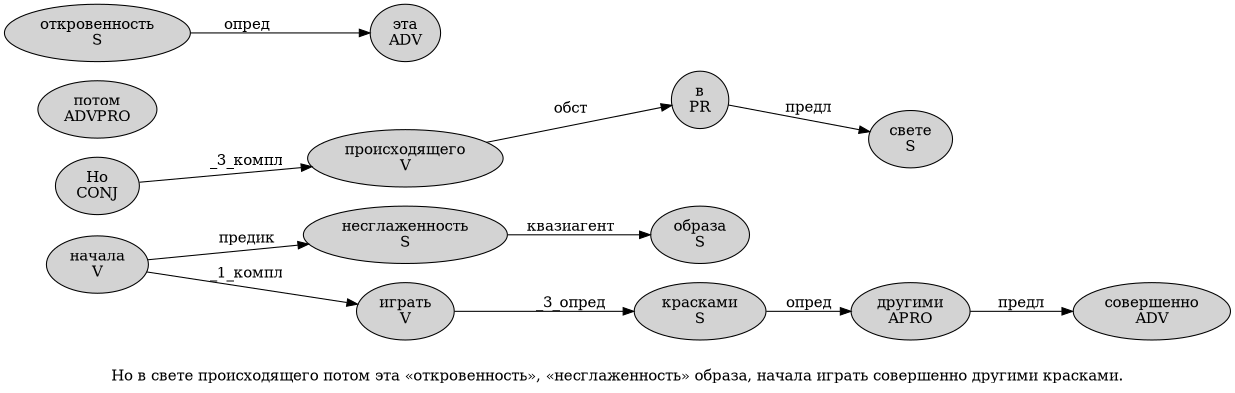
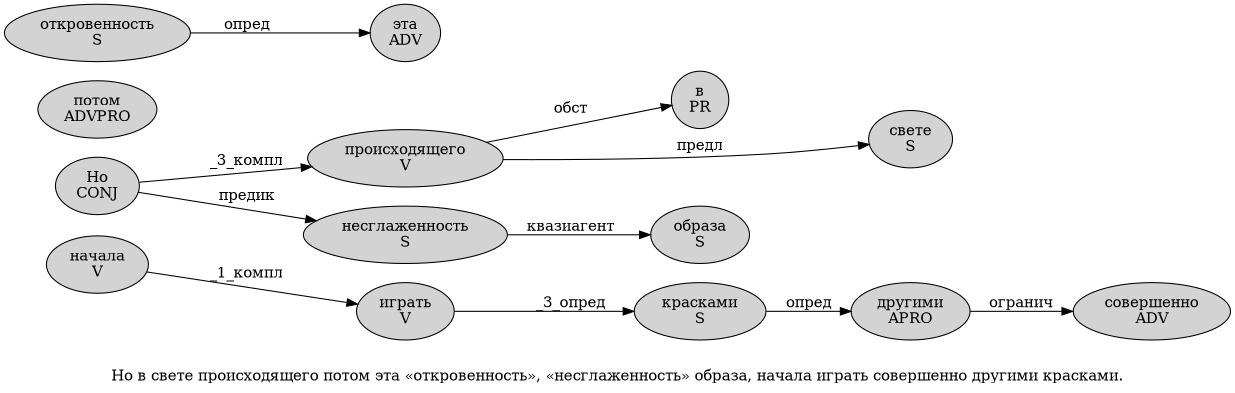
(794, 117) -> (681, 158)
(223, 252) -> (222, 206)
(1021, 303) -> (1021, 303)
